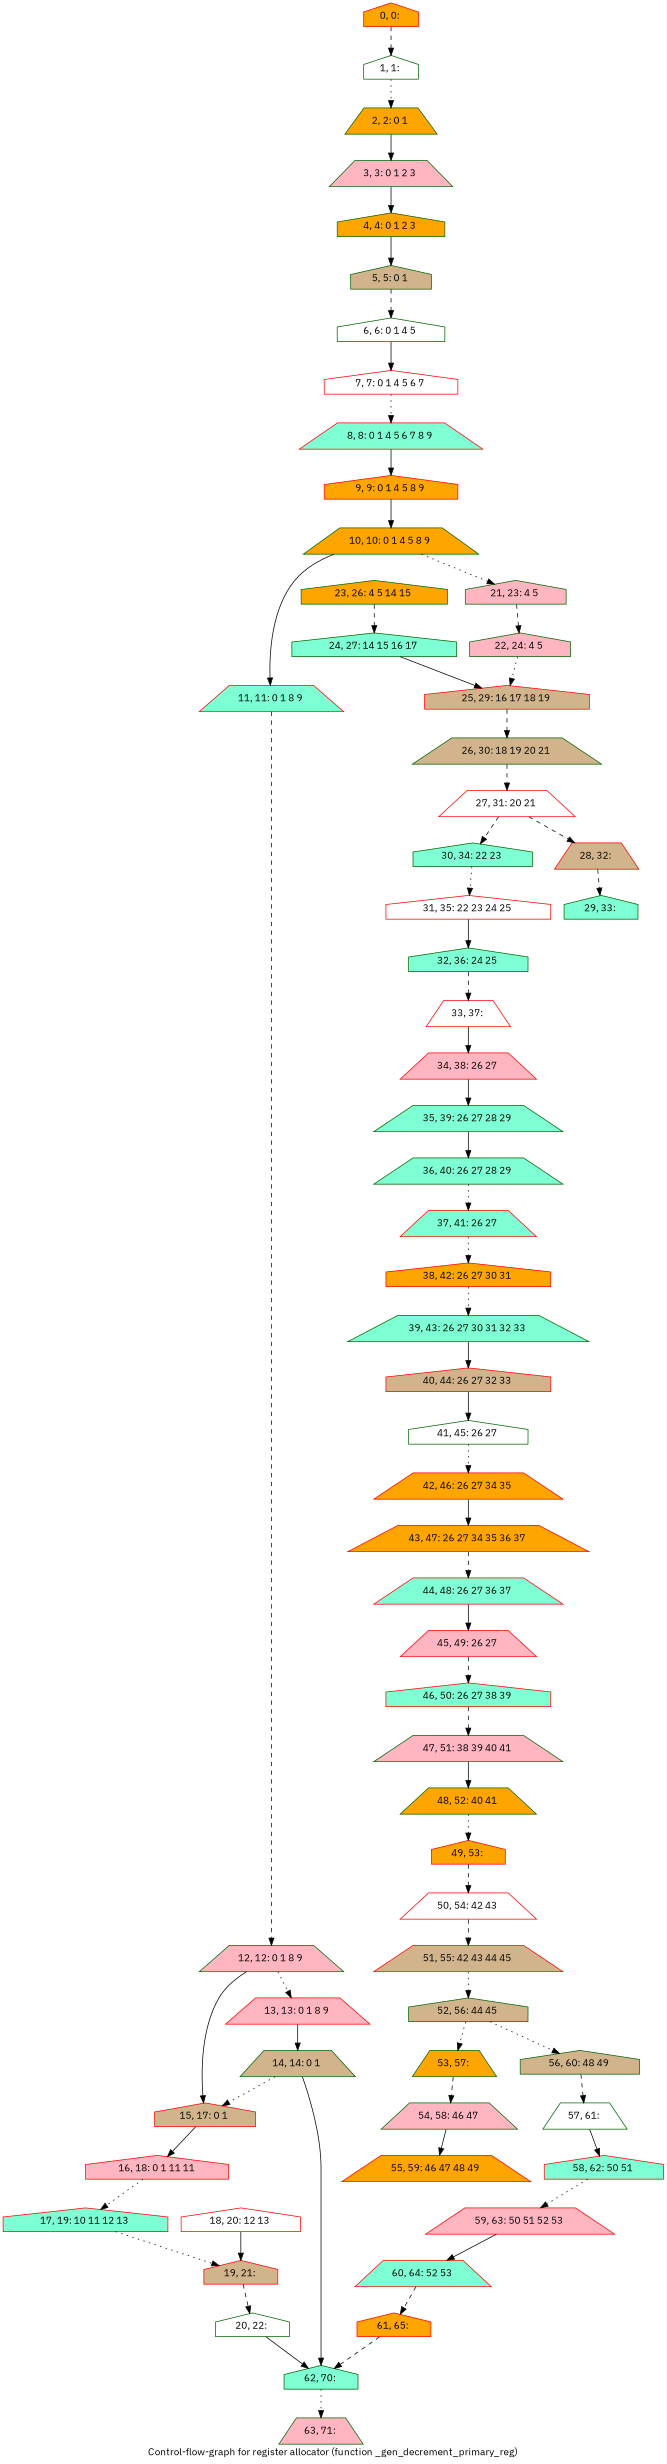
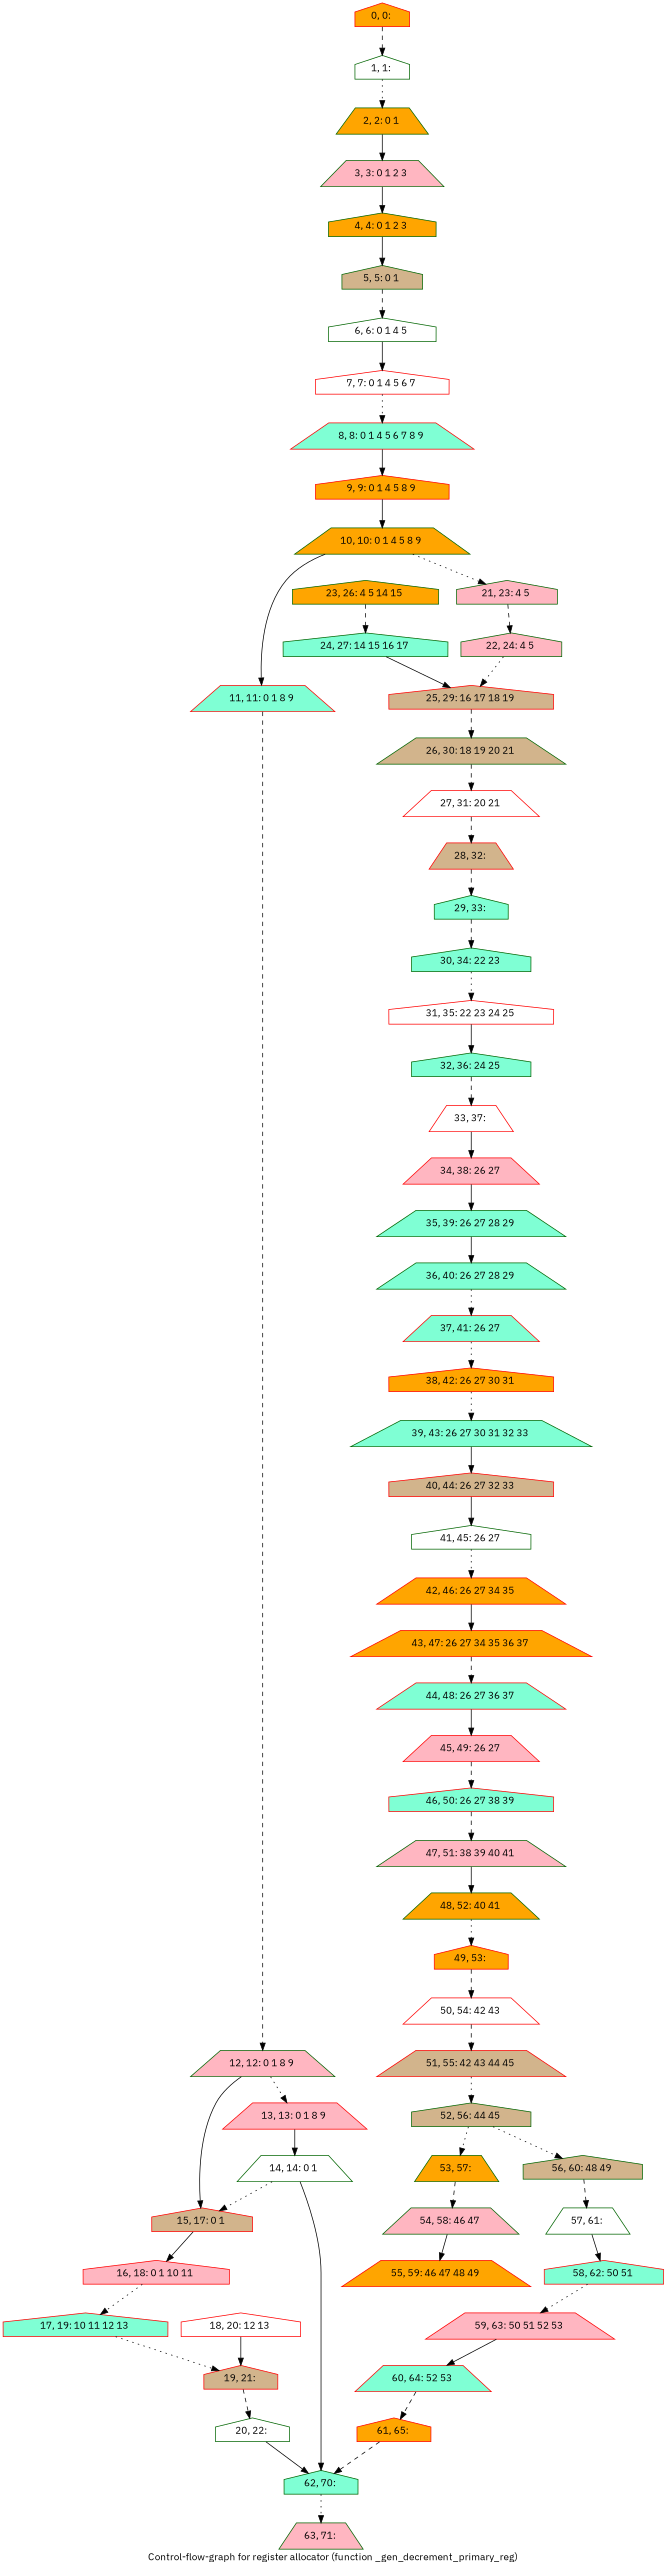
(492, 827) -> (471, 930)
(298, 2064) -> (295, 2169)
(157, 2169) -> (156, 2274)
